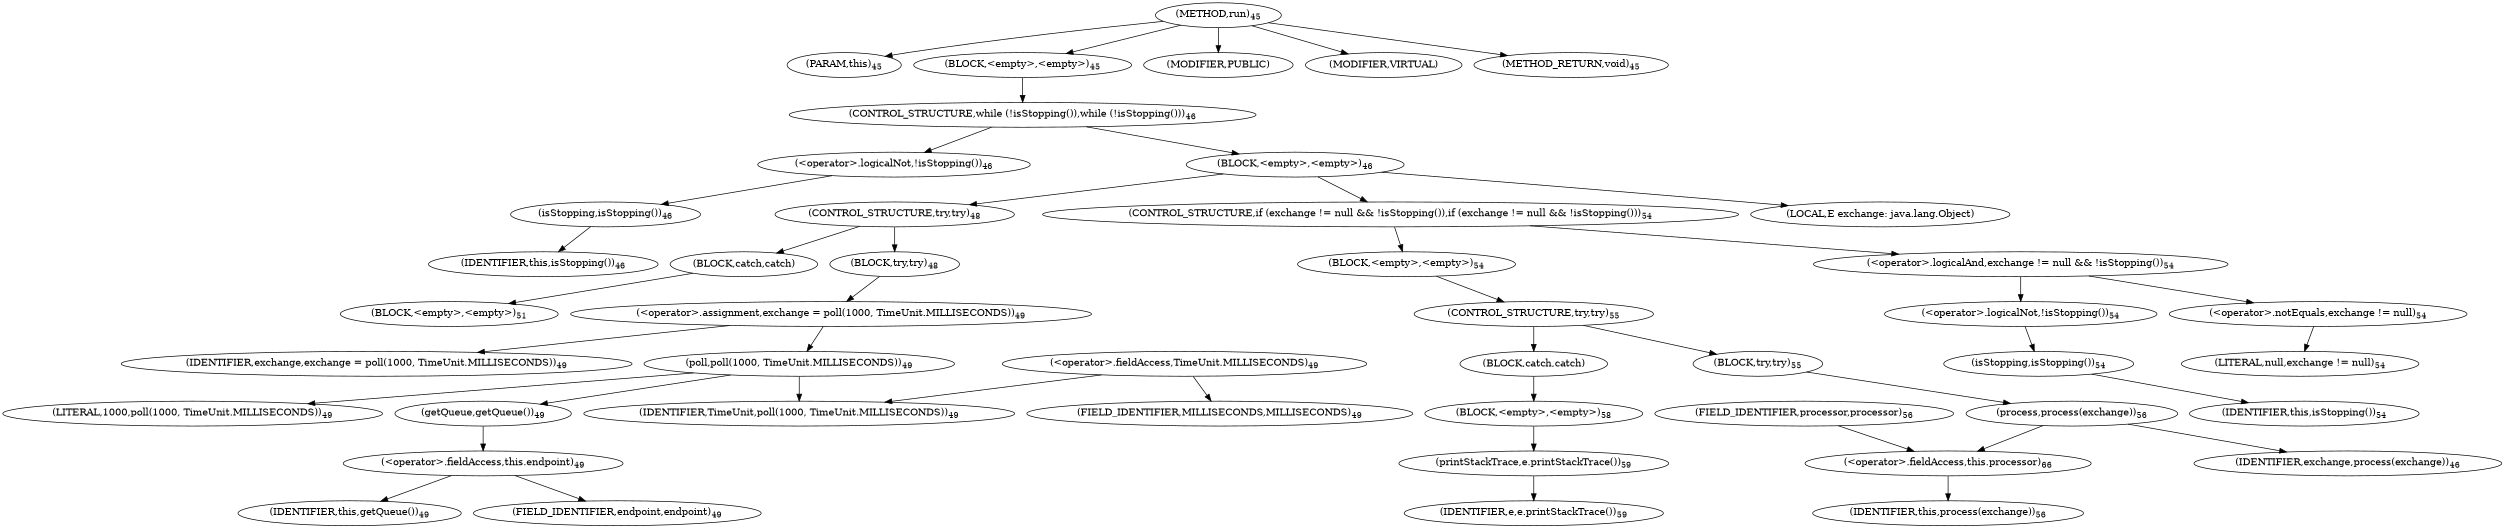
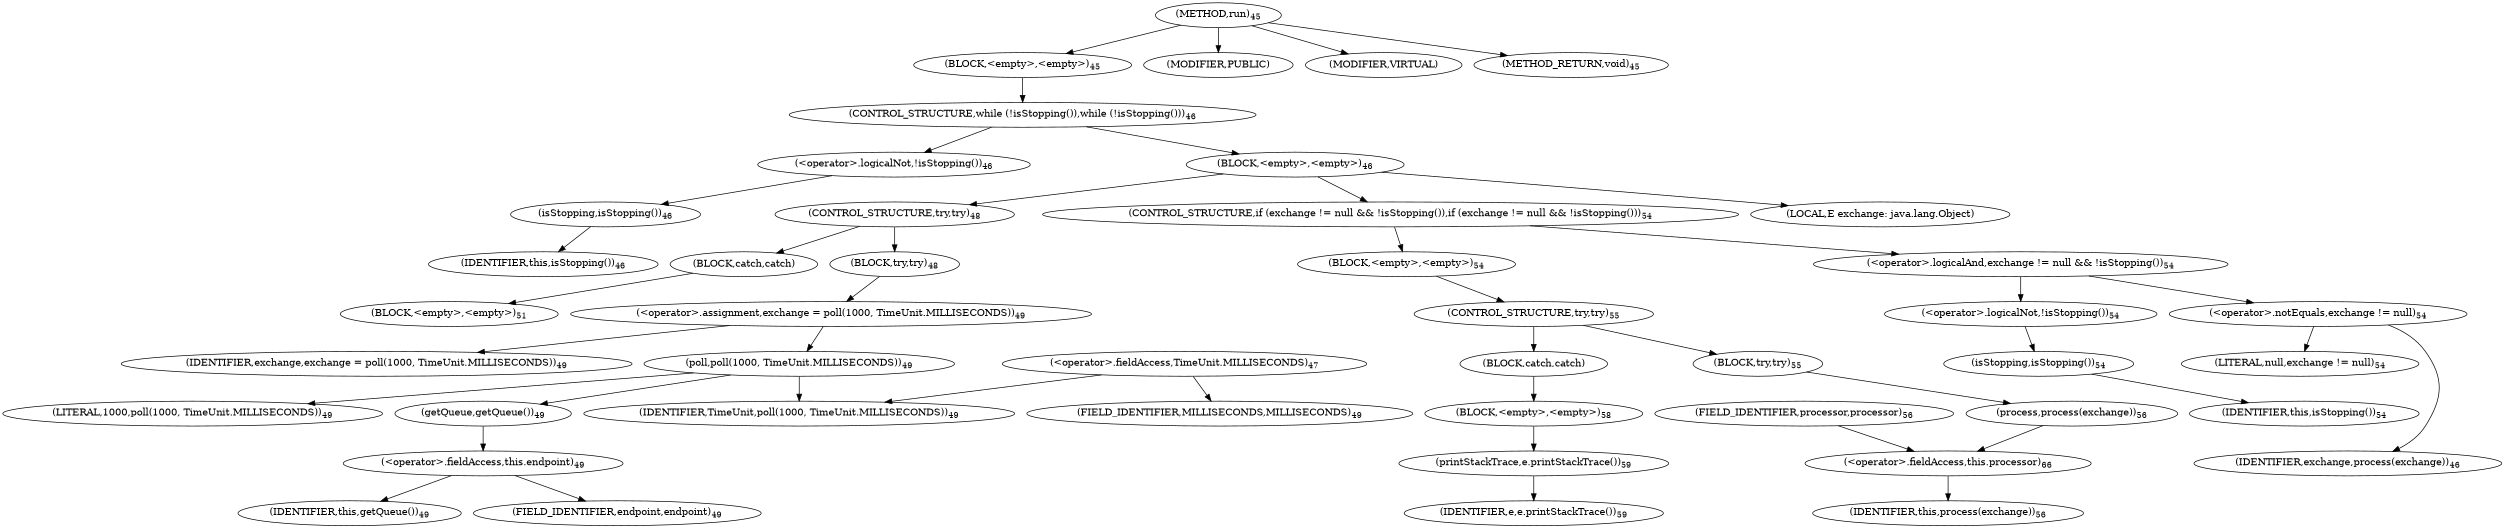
(844, 65) -> none
(1313, 363) -> (1313, 363)
(2204, 437) -> (2439, 383)
